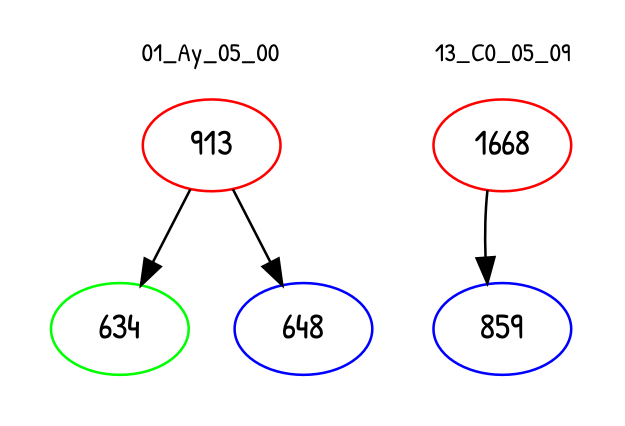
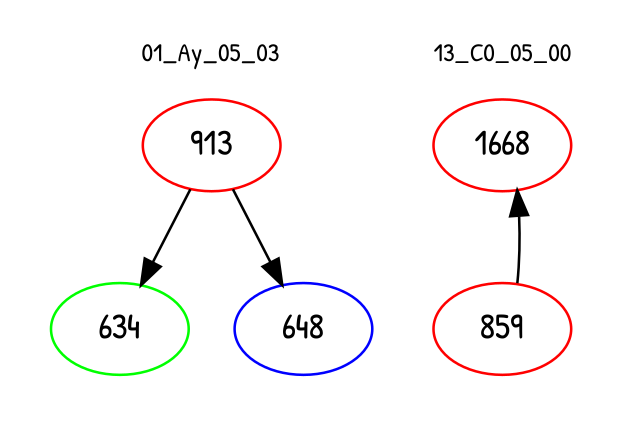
(212, 55) -> (212, 55)
(504, 55) -> (504, 55)
(485, 224) -> (519, 250)
(502, 329) -> (502, 329)
